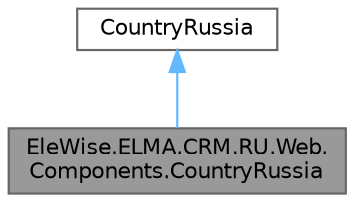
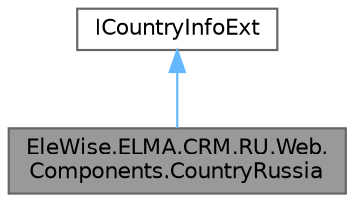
(177, 29) -> (177, 29)
